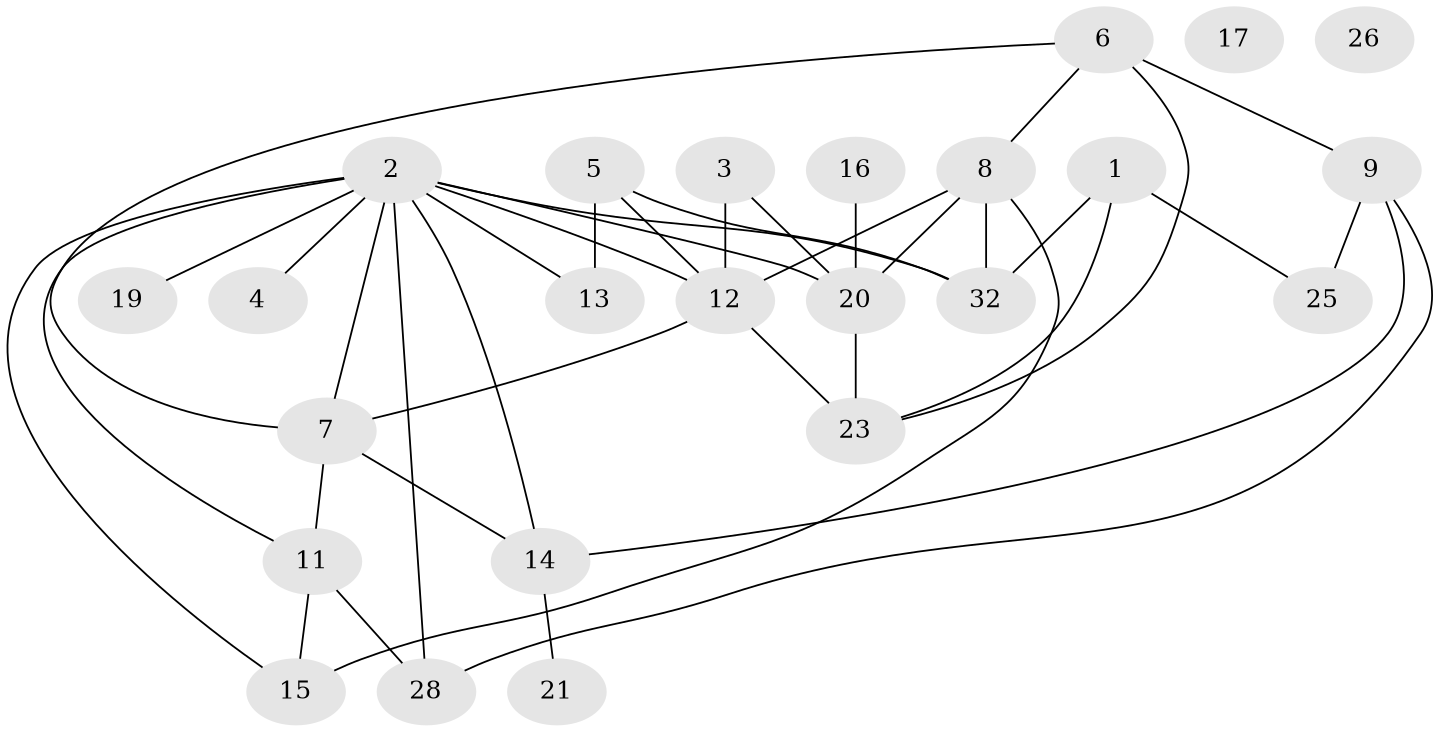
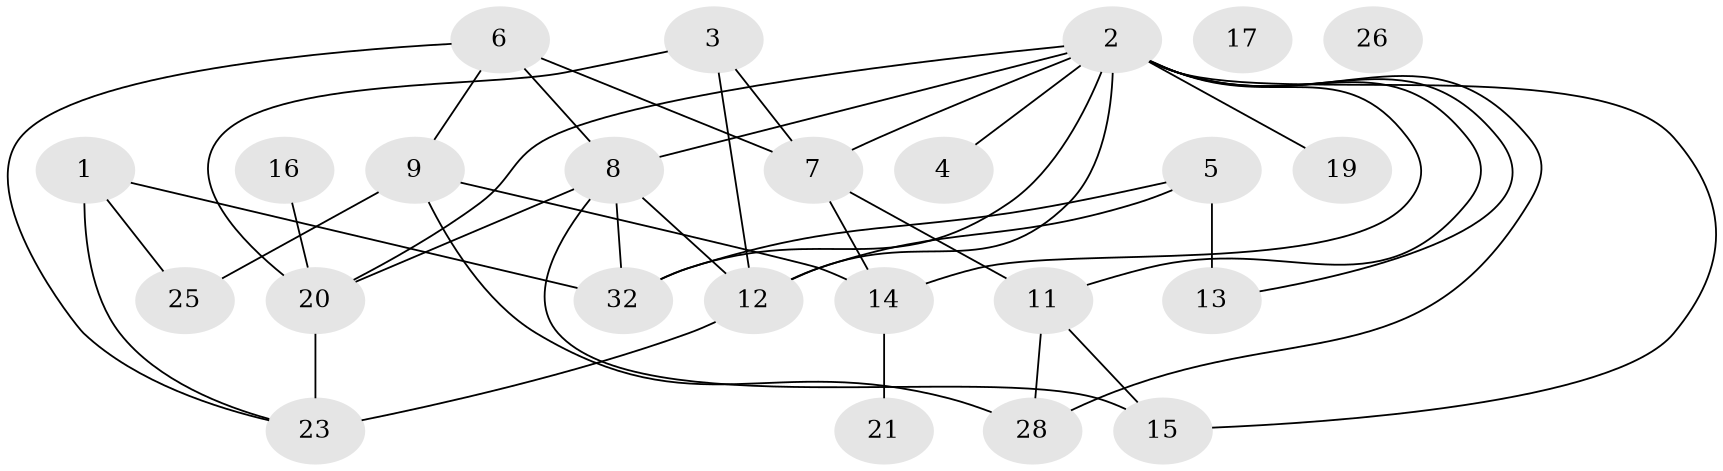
none -> (863, 105)
(532, 376) -> (764, 105)
